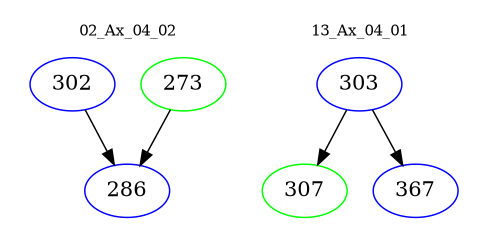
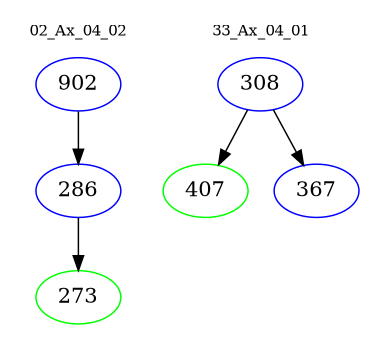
(360, 32) -> (261, 32)
(72, 84) -> (78, 84)
(359, 84) -> (260, 84)
(159, 131) -> (78, 237)
(305, 191) -> (206, 191)
